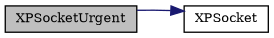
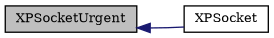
(154, 10) -> (167, 28)
